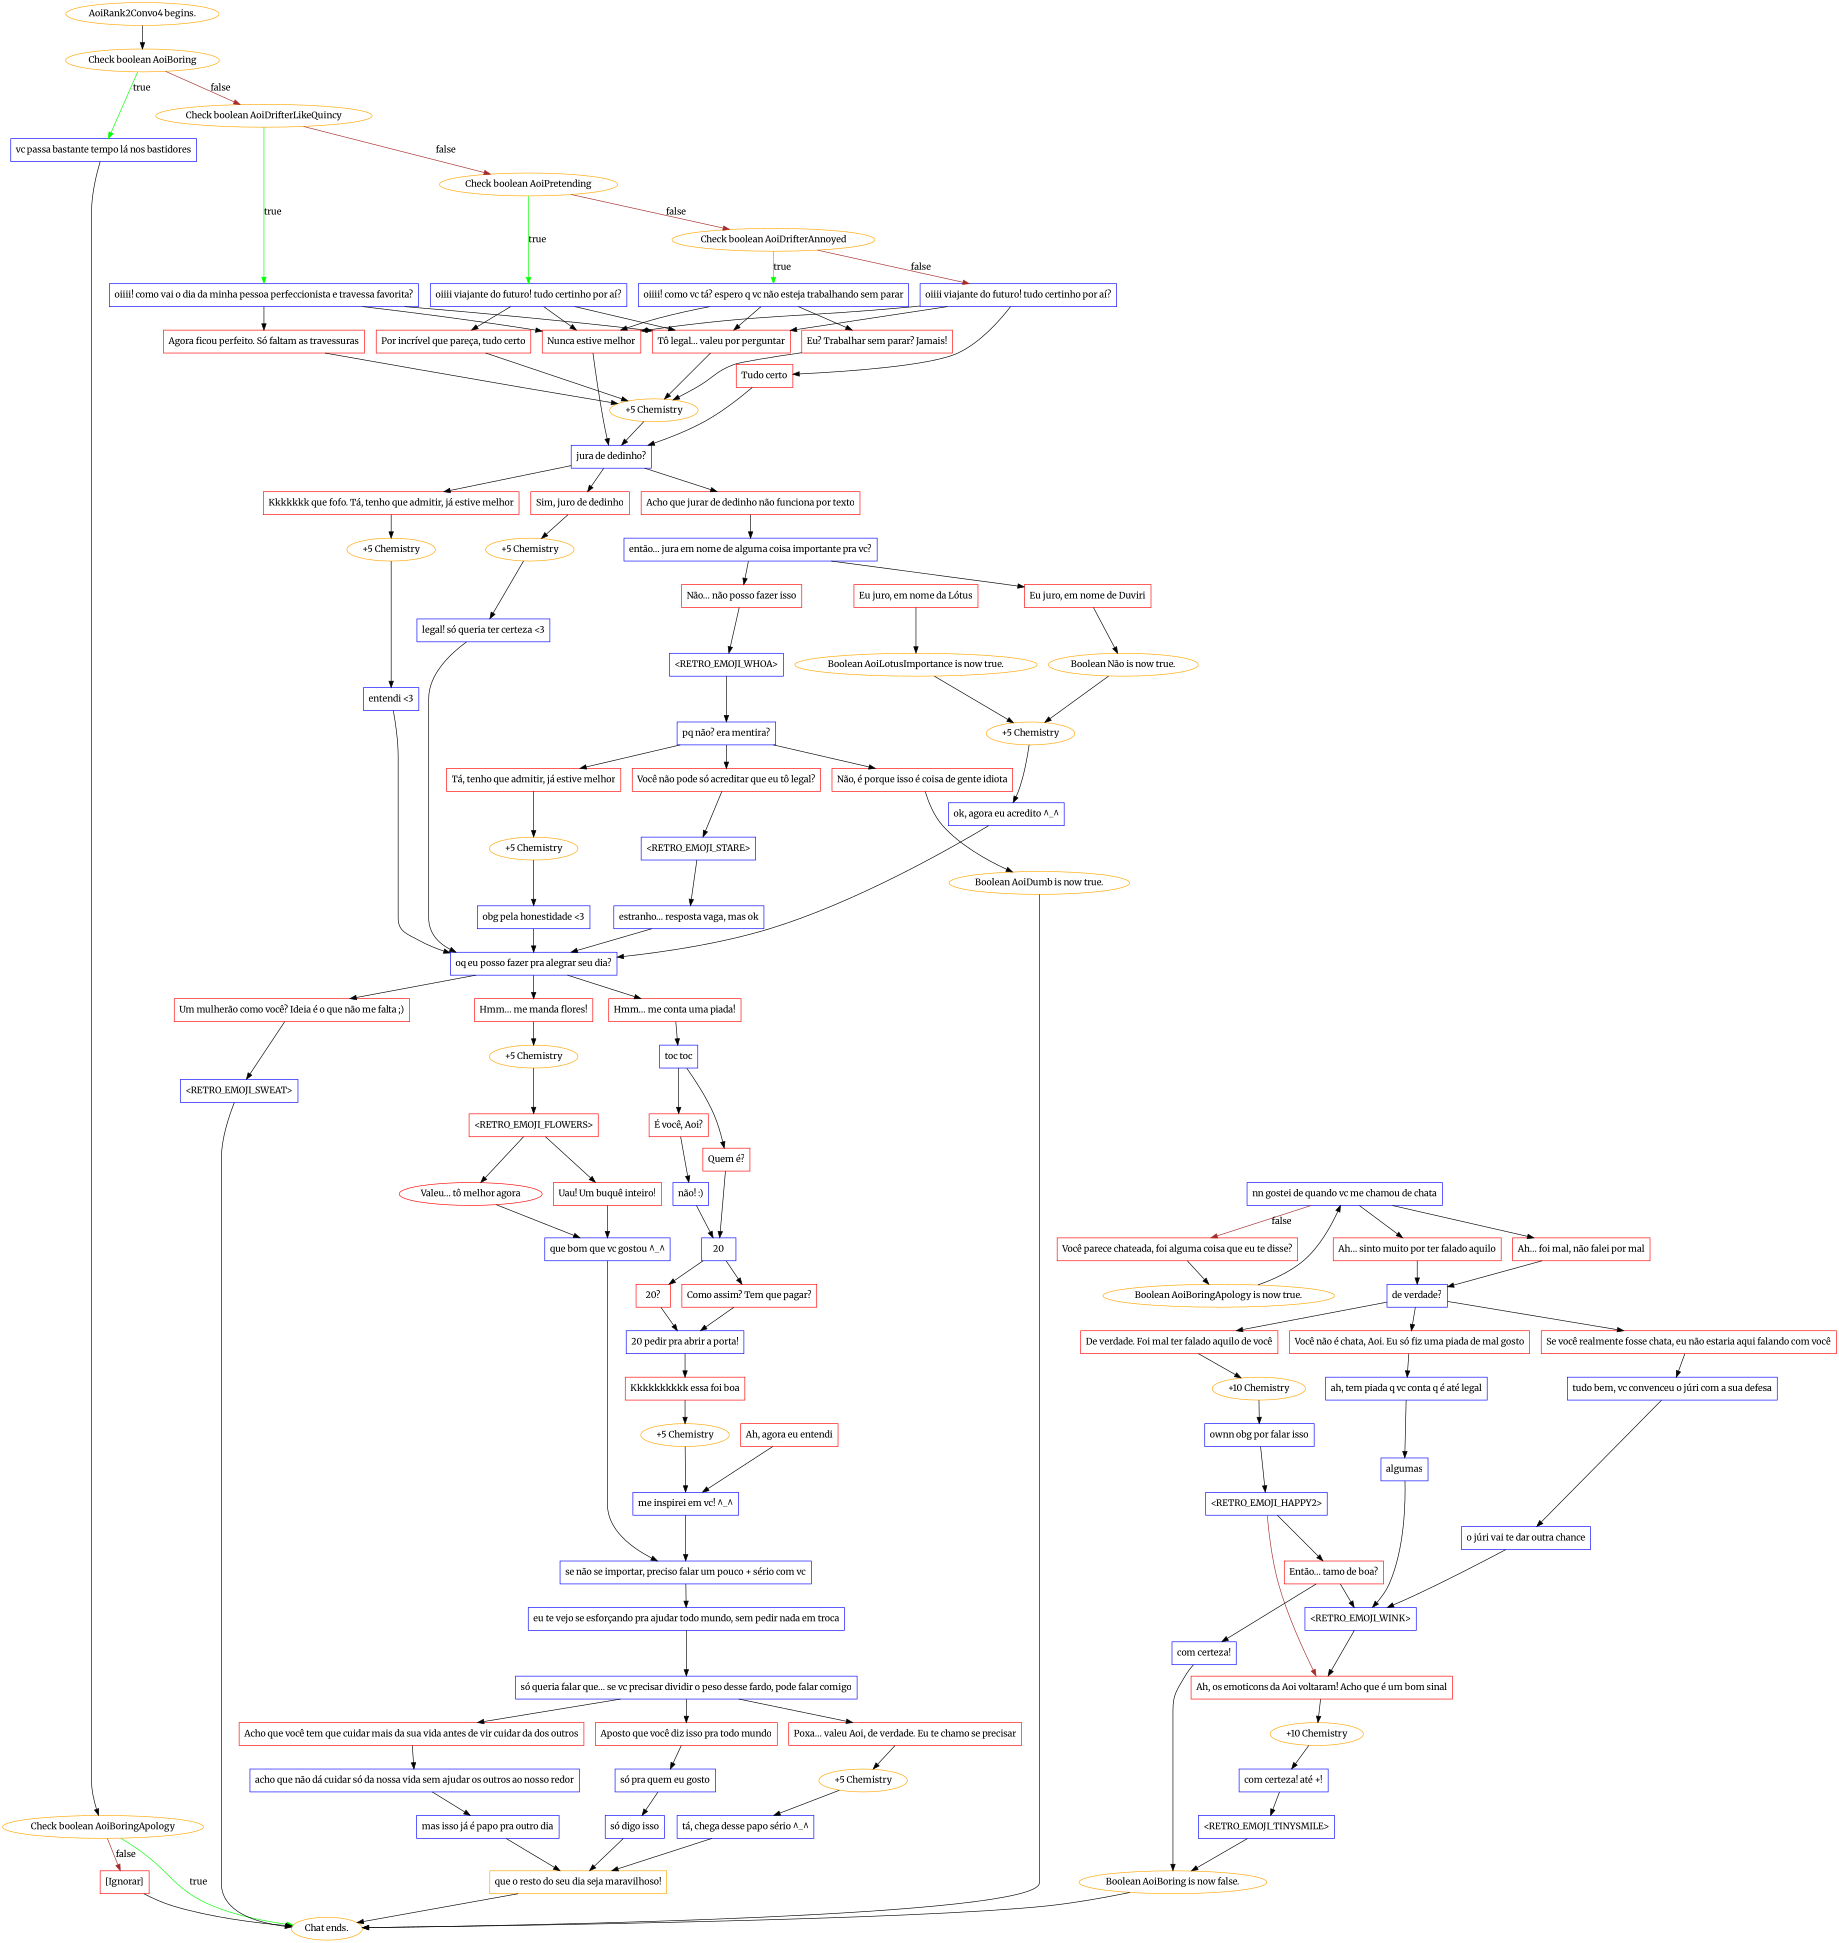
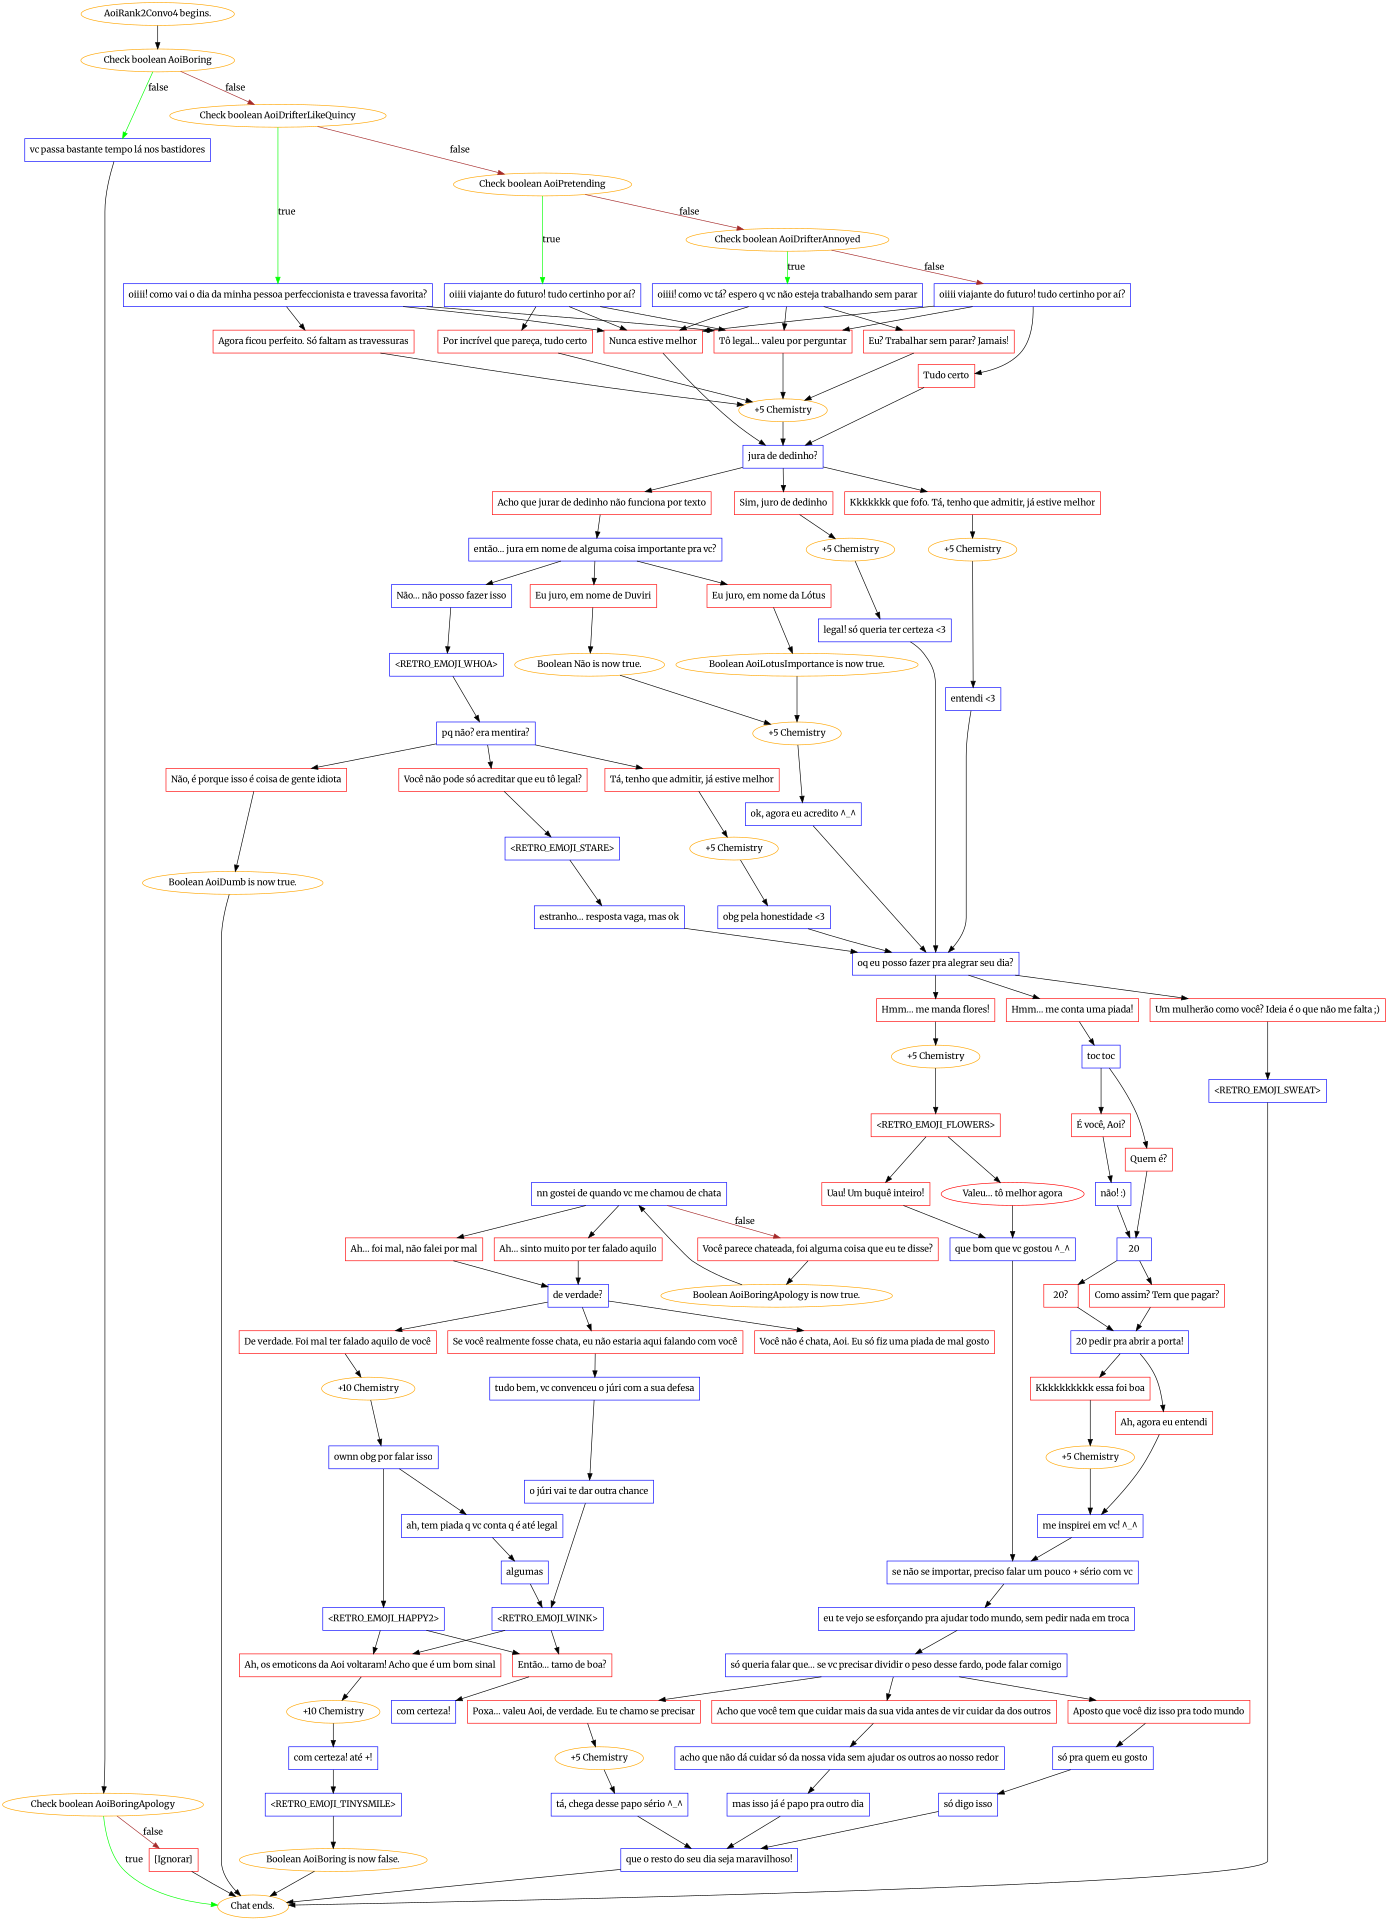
(142, 88) -> (158, 88)
none -> (679, 572)
(742, 596) -> (452, 596)
(1408, 1362) -> (430, 1490)
none -> (1156, 1377)
(1346, 1593) -> (554, 1639)
(1282, 1595) -> (378, 1639)
(1173, 1762) -> none
(578, 1882) -> (709, 1860)
